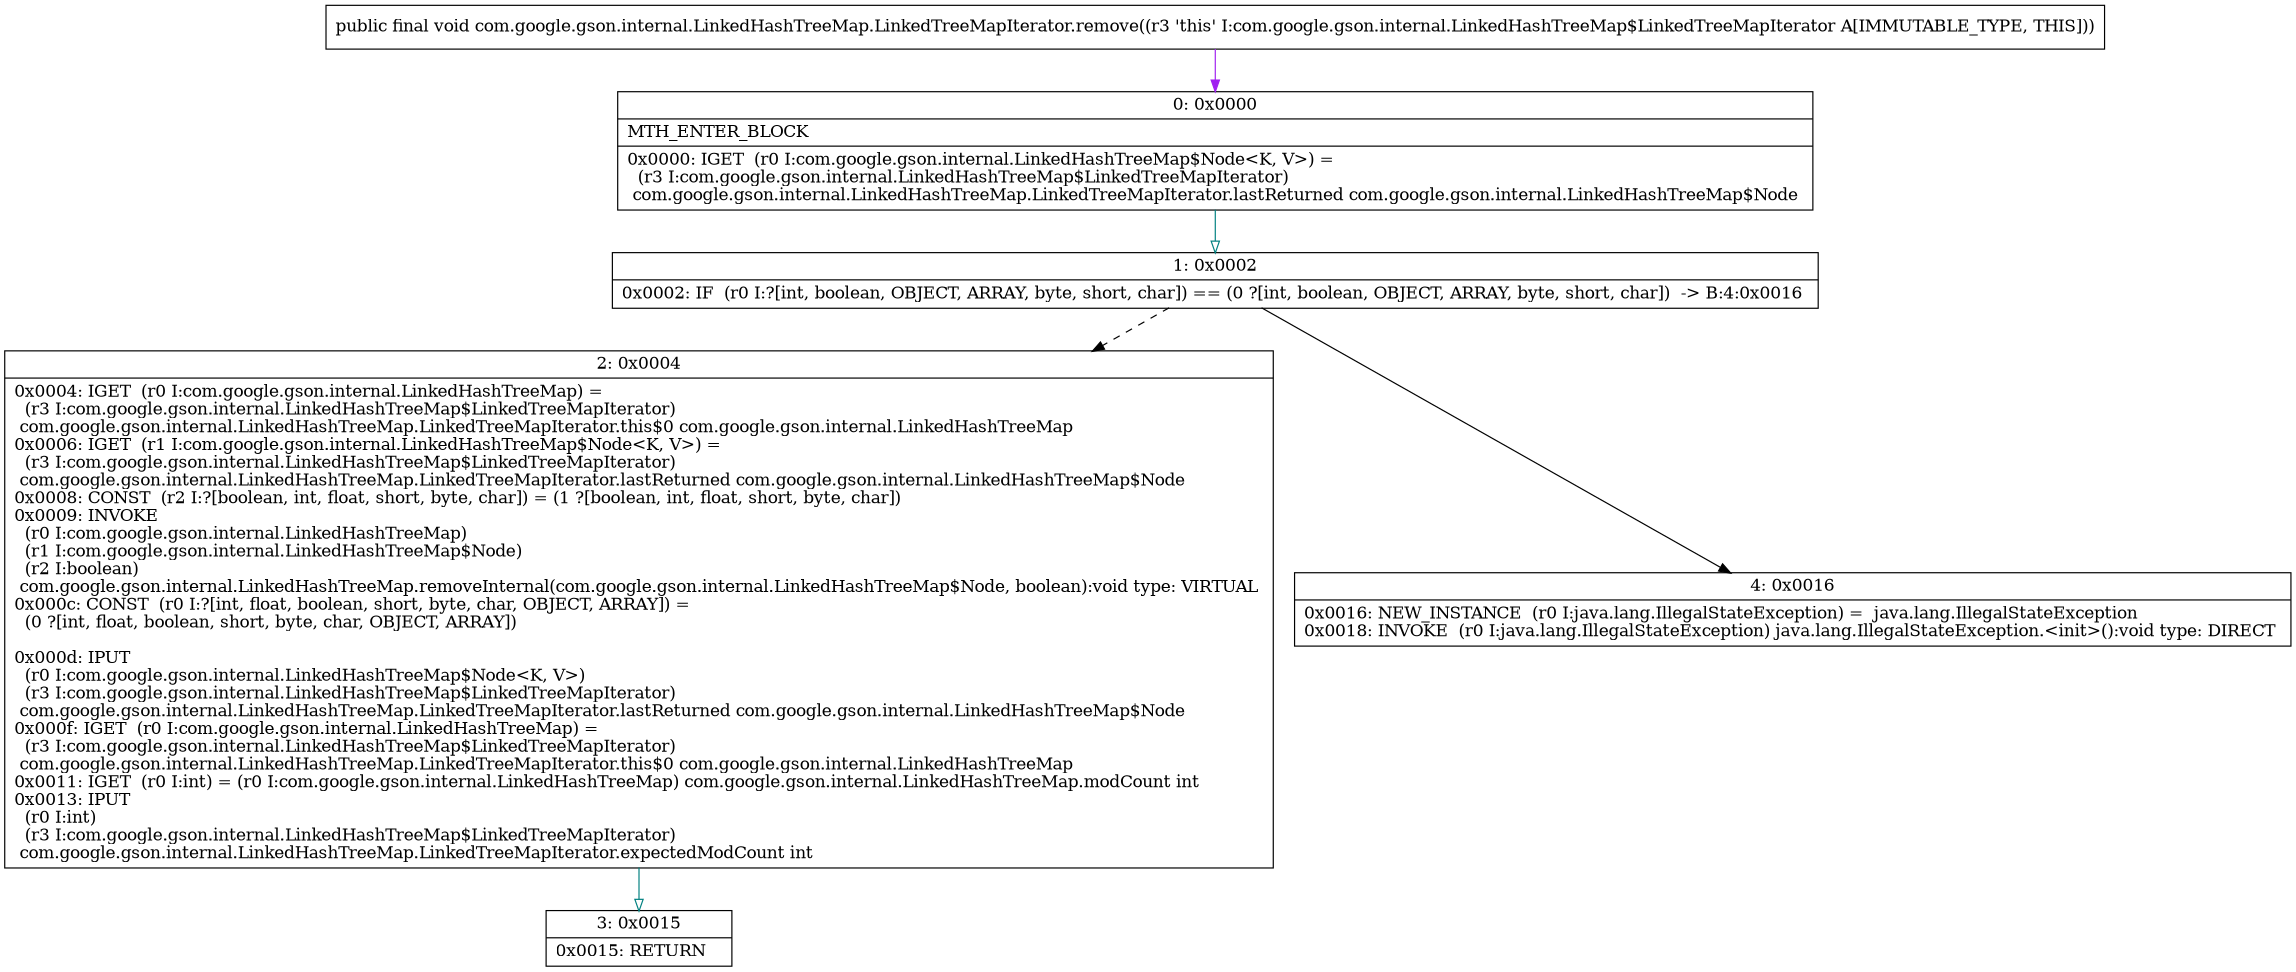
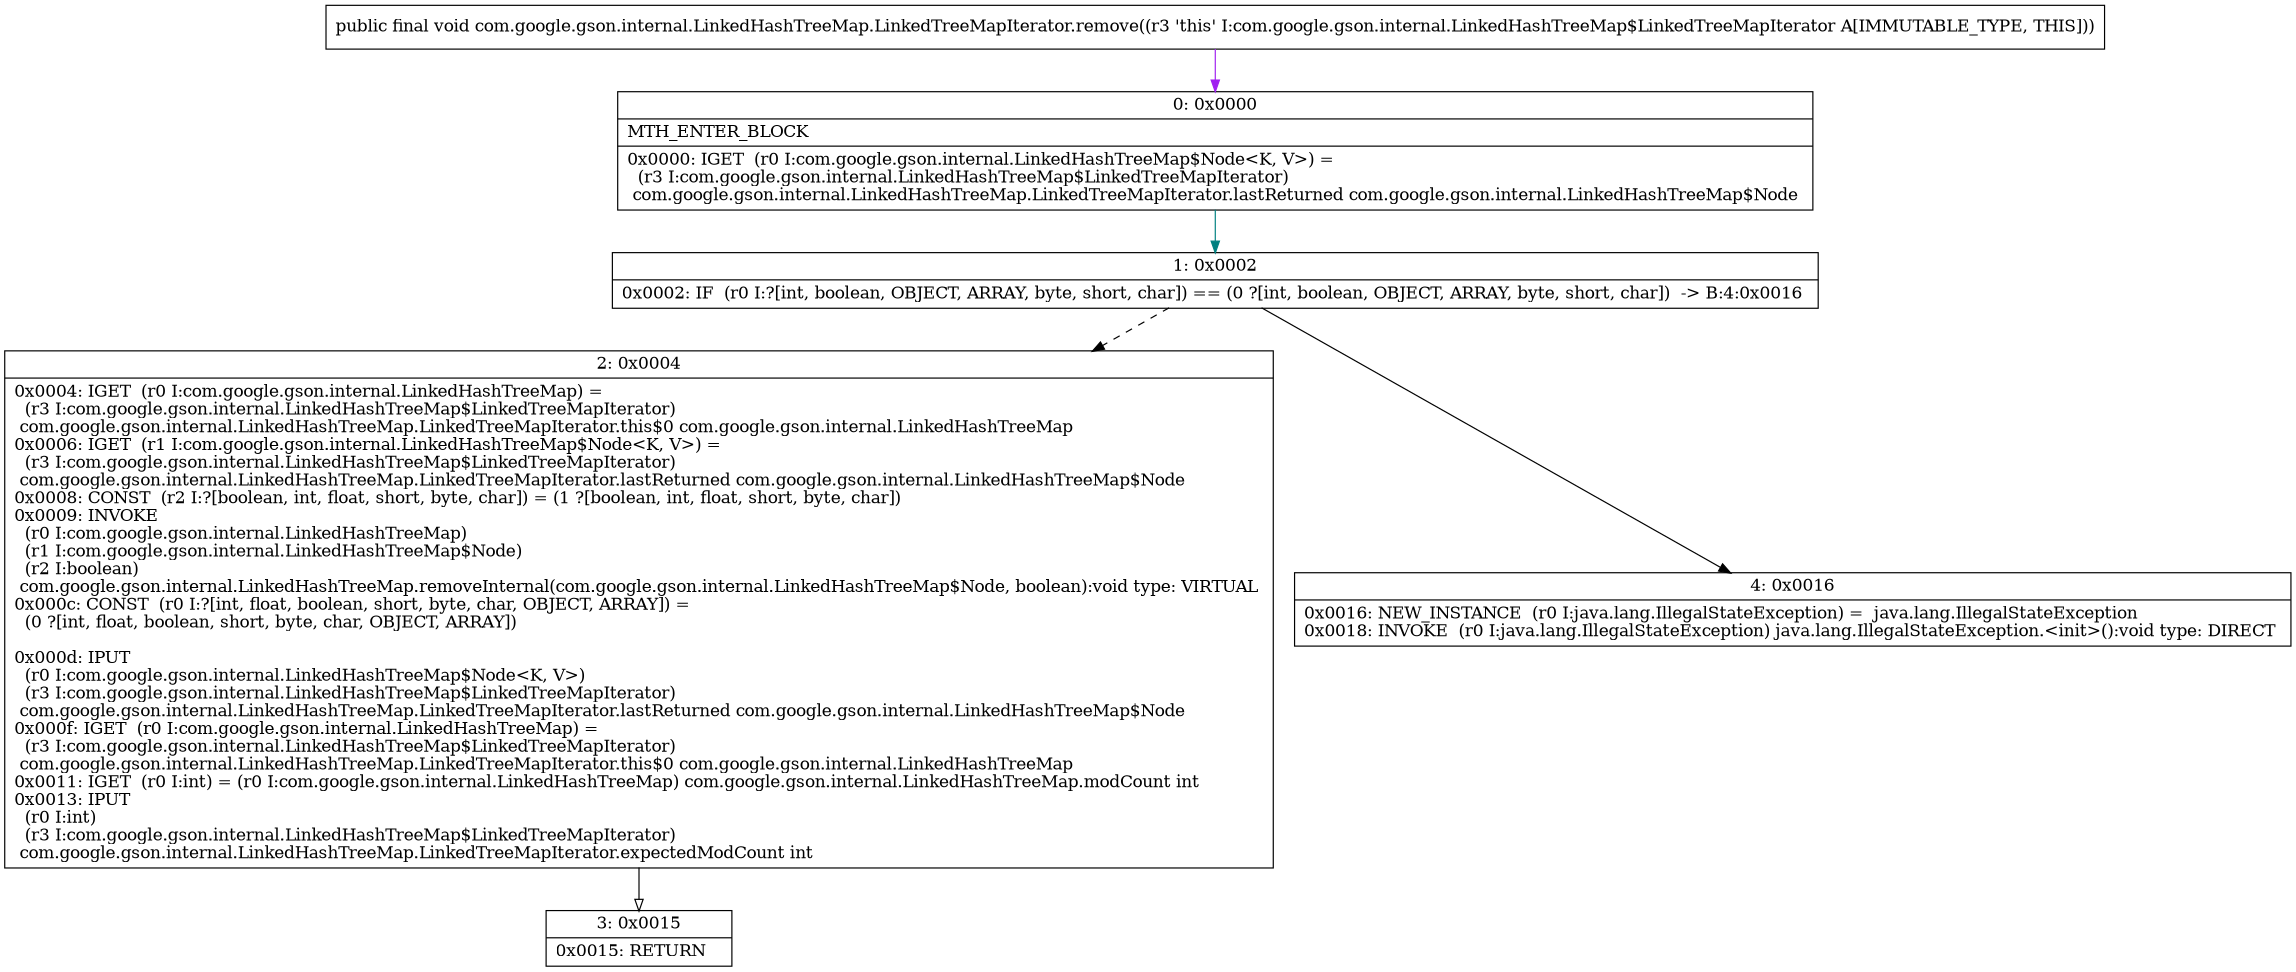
(1215, 225) -> (1215, 225)
(639, 883) -> (639, 883)
